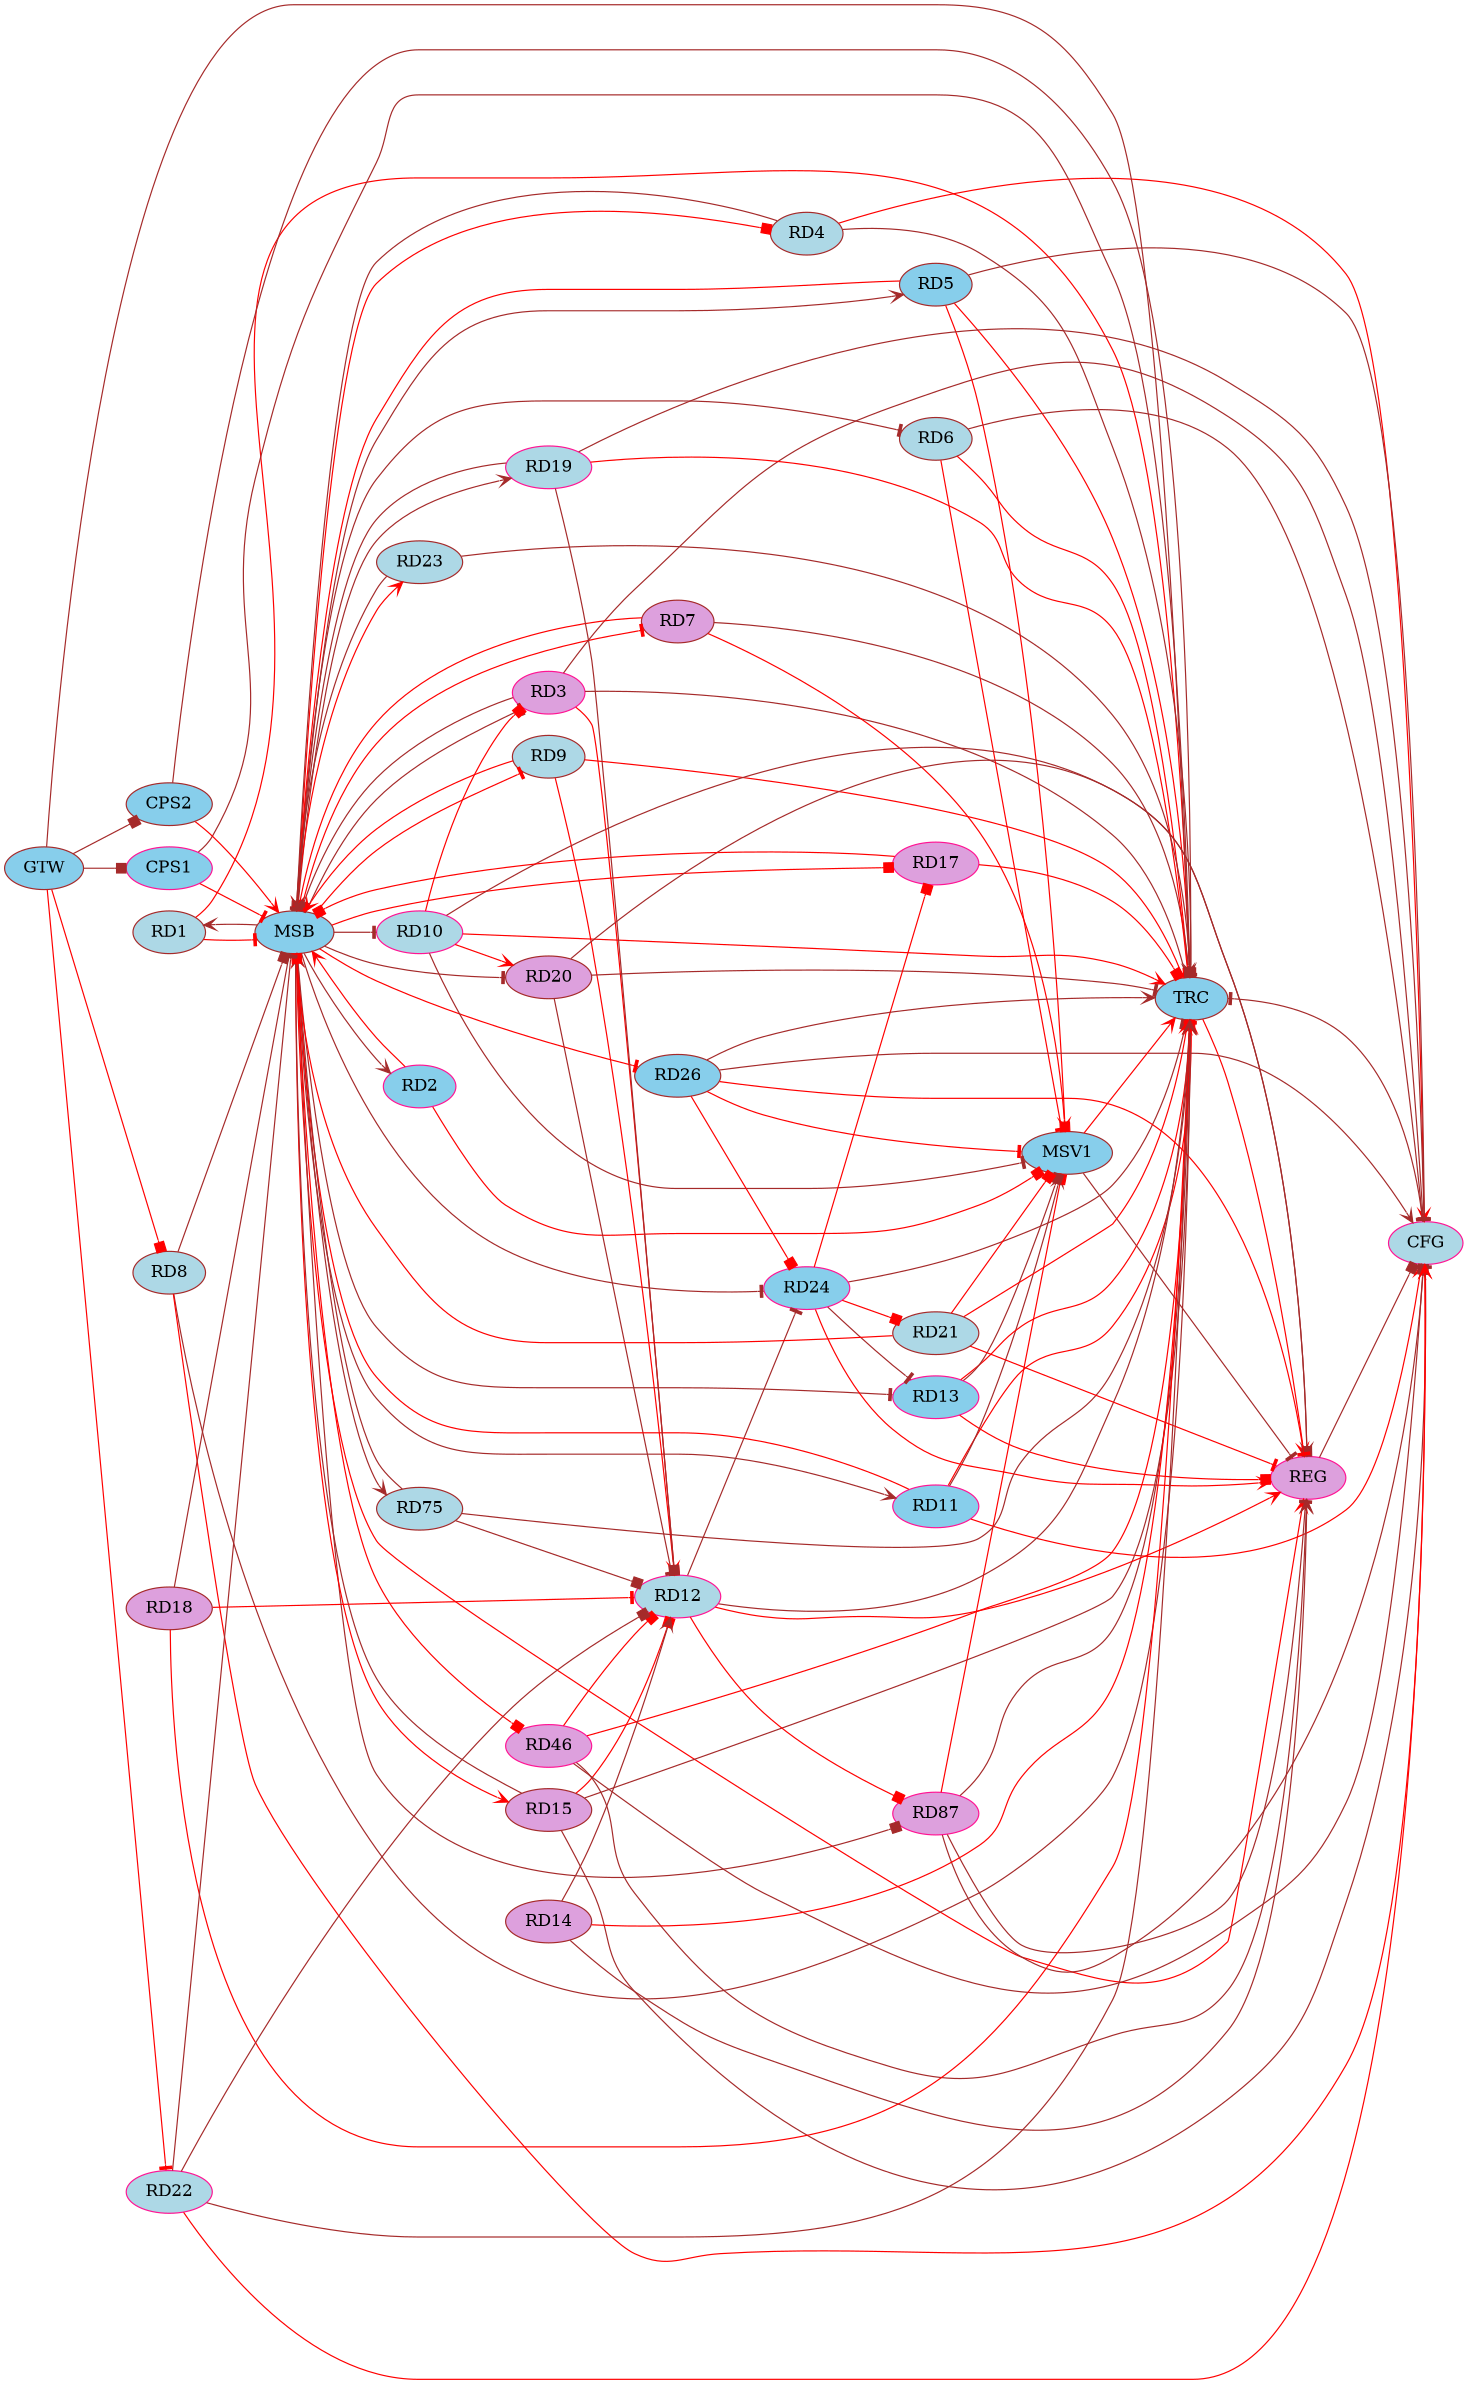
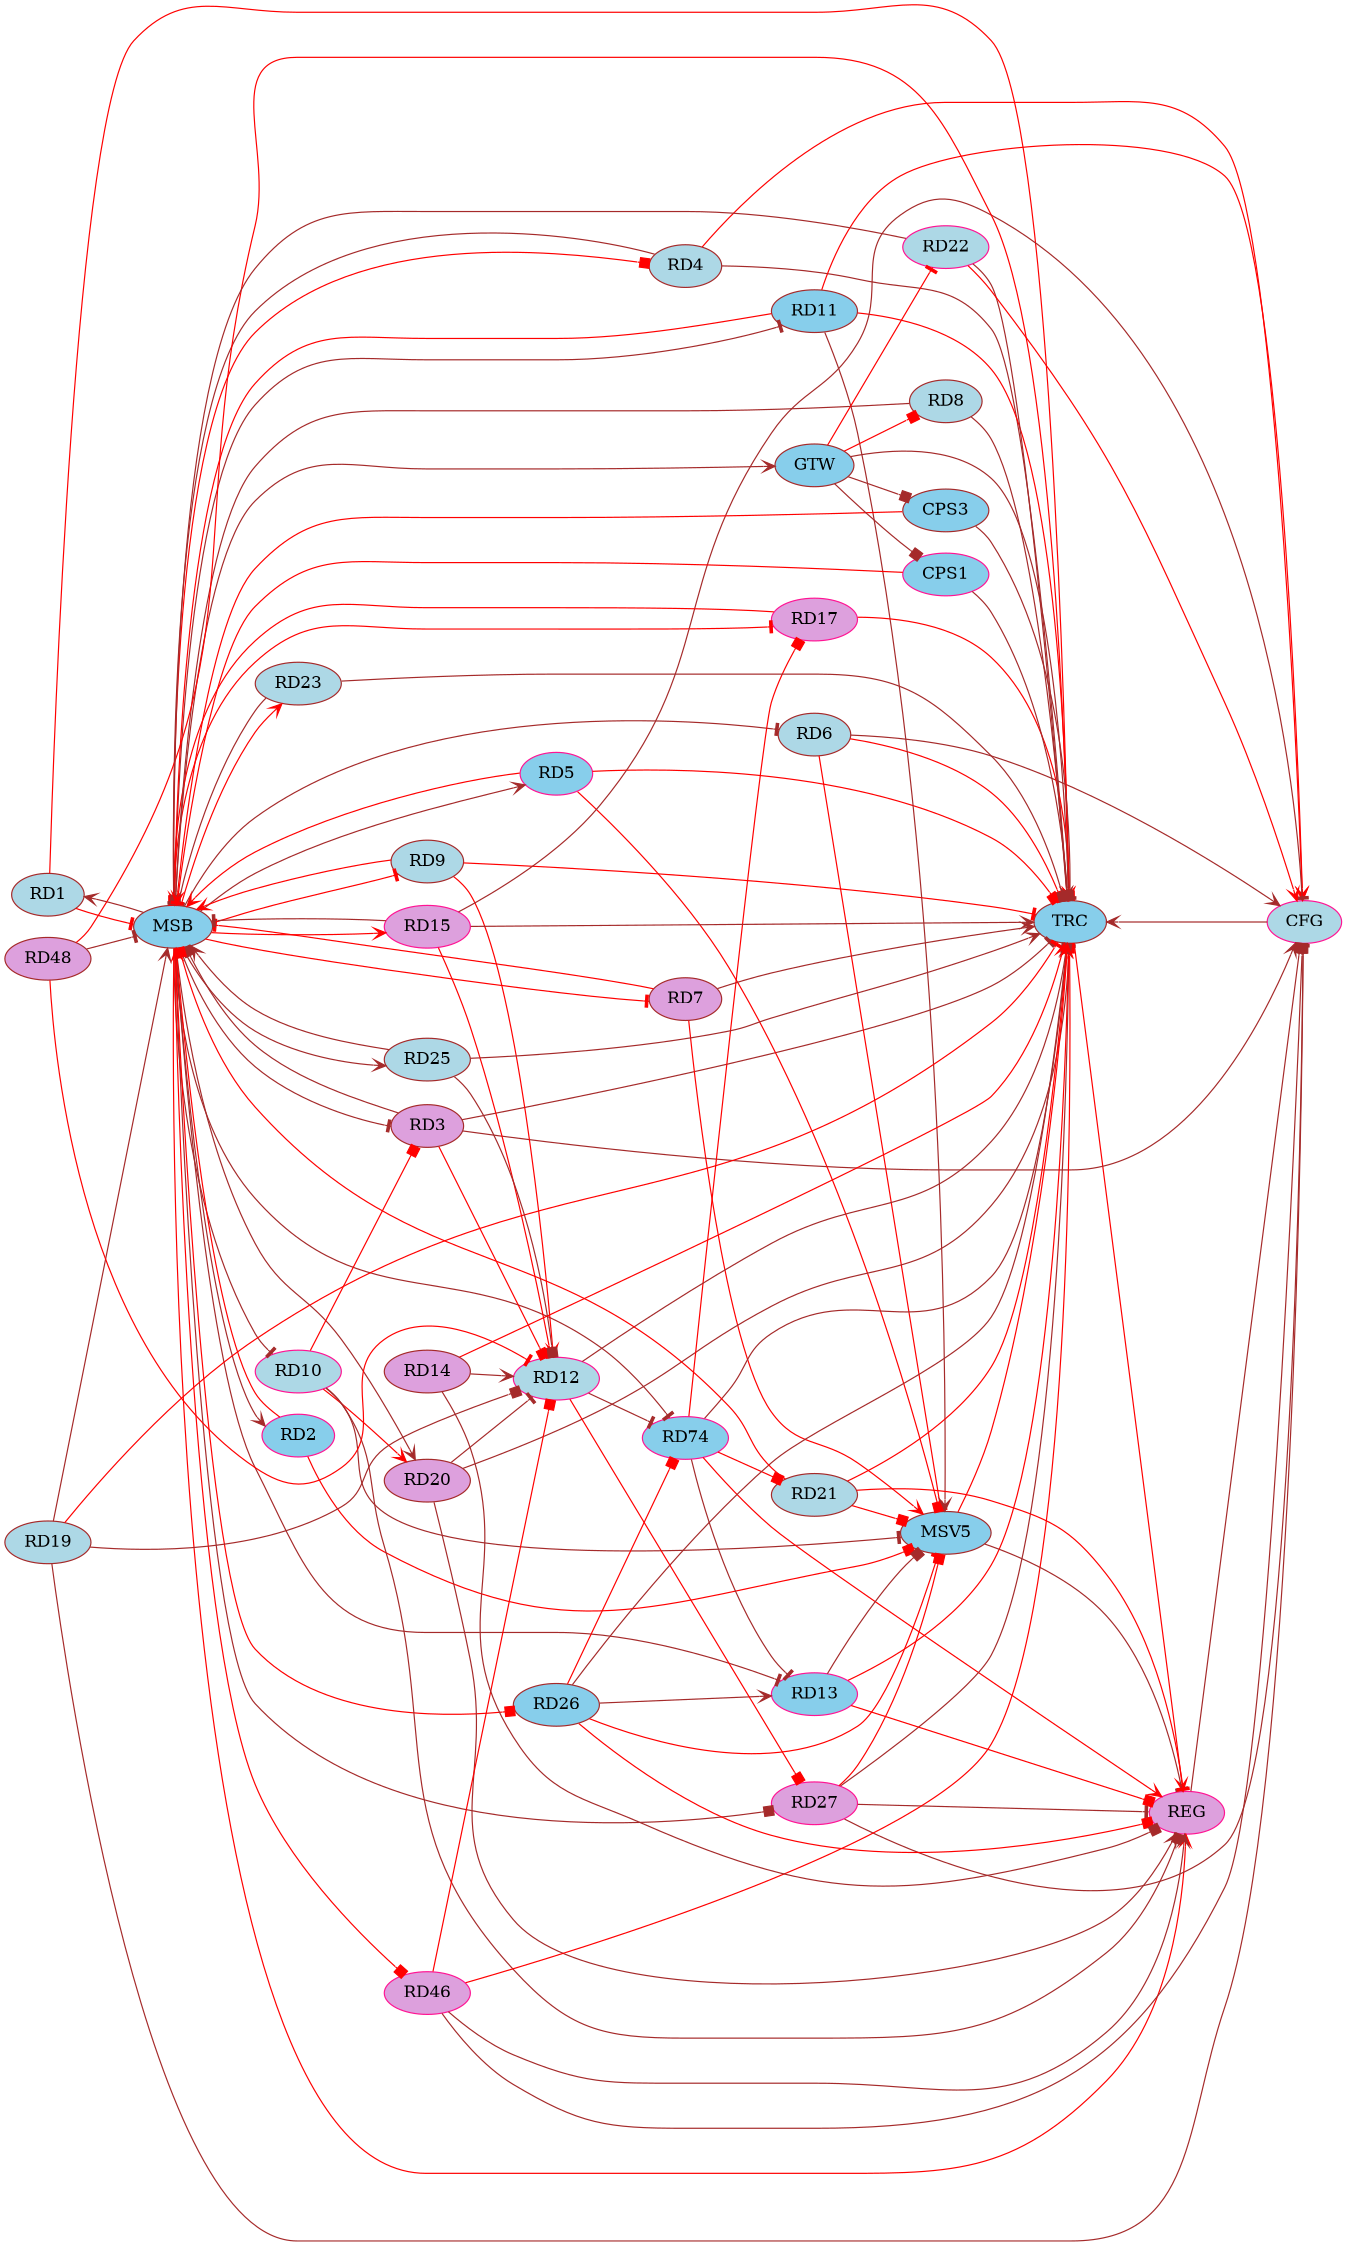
(936, 285) -> (556, 774)
(1357, 339) -> none
(1254, 435) -> (928, 1170)
(549, 467) -> (48, 1542)
(361, 567) -> (297, 472)
(936, 596) -> (755, 674)
(1337, 688) -> (1082, 792)
(549, 693) -> (427, 1126)
(169, 804) -> (946, 510)
(591, 880) -> (375, 627)
(810, 948) -> none
(410, 971) -> (245, 1222)
(471, 1018) -> (222, 1529)
(1094, 1053) -> (680, 1700)
(1373, 1069) -> (1193, 922)
(1121, 1109) -> (859, 1850)
(1067, 1153) -> (946, 1533)
(807, 1288) -> (685, 1438)
(403, 1424) -> (265, 396)
(1091, 1454) -> (878, 1206)
(936, 1506) -> (814, 311)
(420, 1509) -> (427, 1060)
(169, 1608) -> (48, 959)
(931, 1618) -> none
(549, 1810) -> (427, 927)
(936, 1814) -> (814, 1803)
(376, 1865) -> none
(1151, 2098) -> (620, 1814)
(871, 2252) -> none
